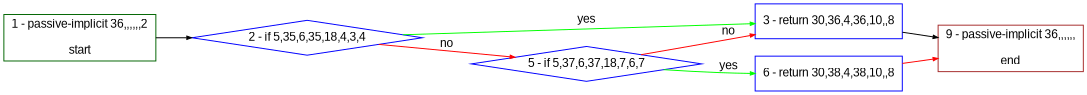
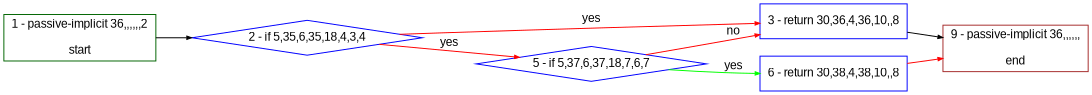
(576, 29) -> (577, 29)
(447, 44) -> (449, 43)
